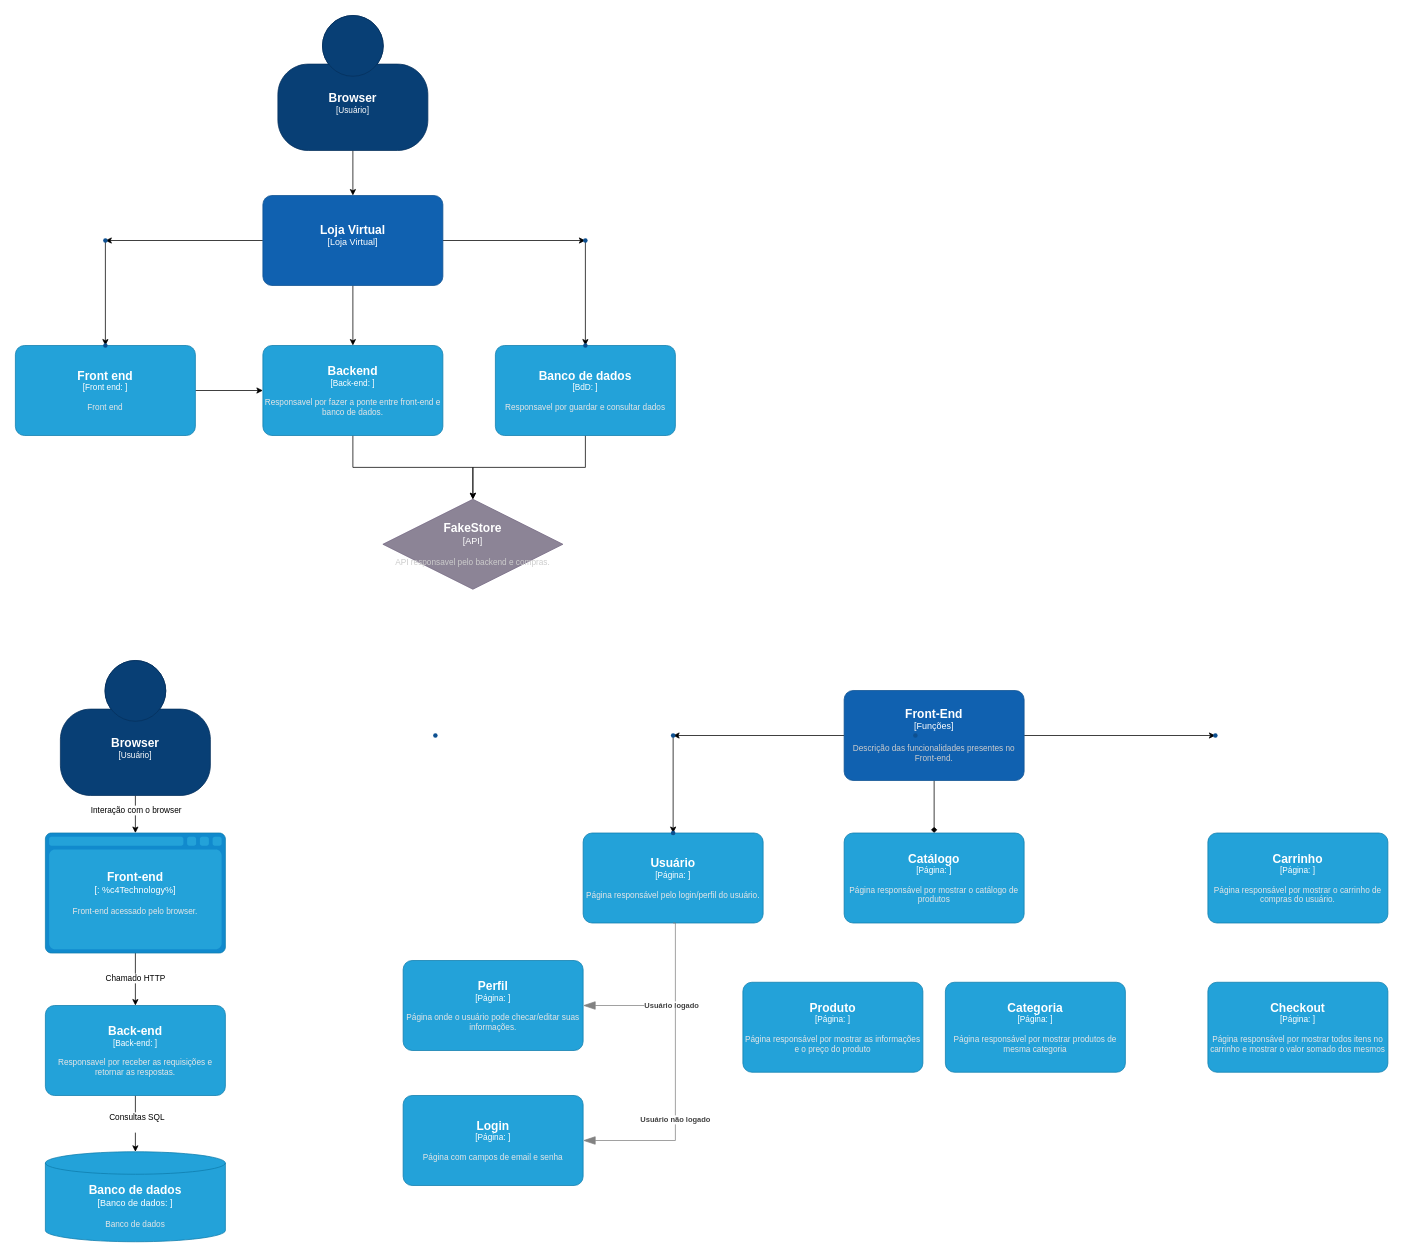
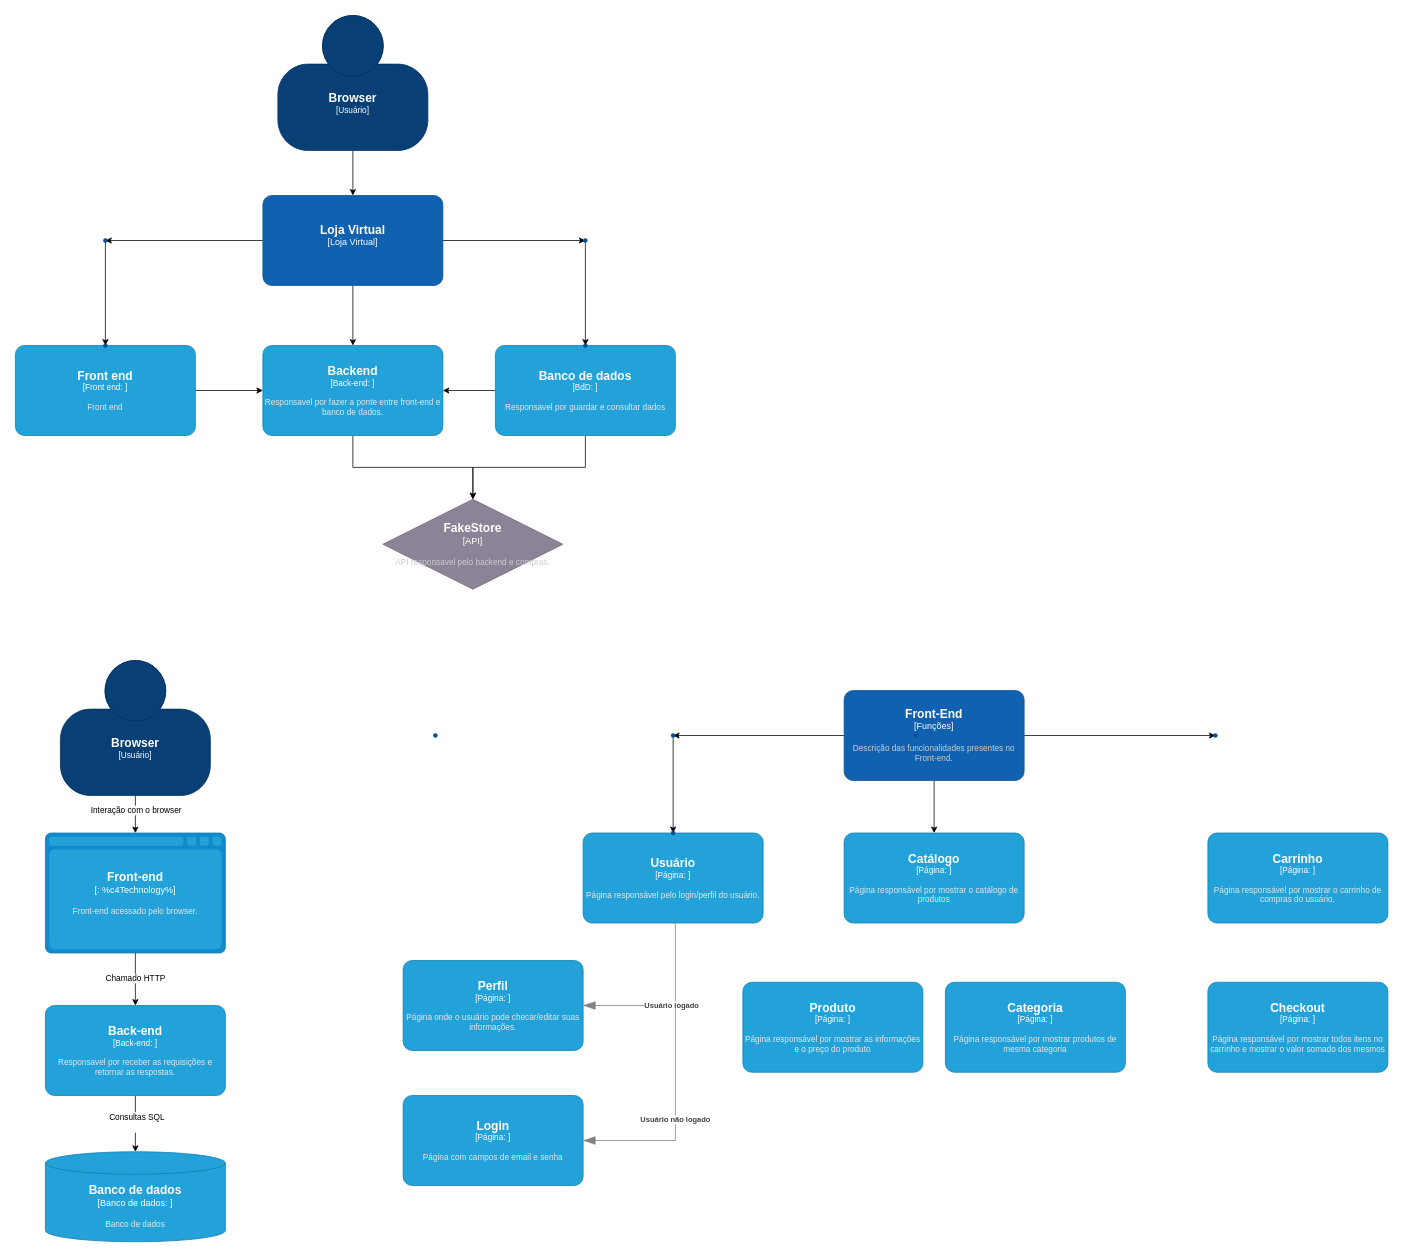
none -> (472, 390)
(934, 826) -> (934, 826)
